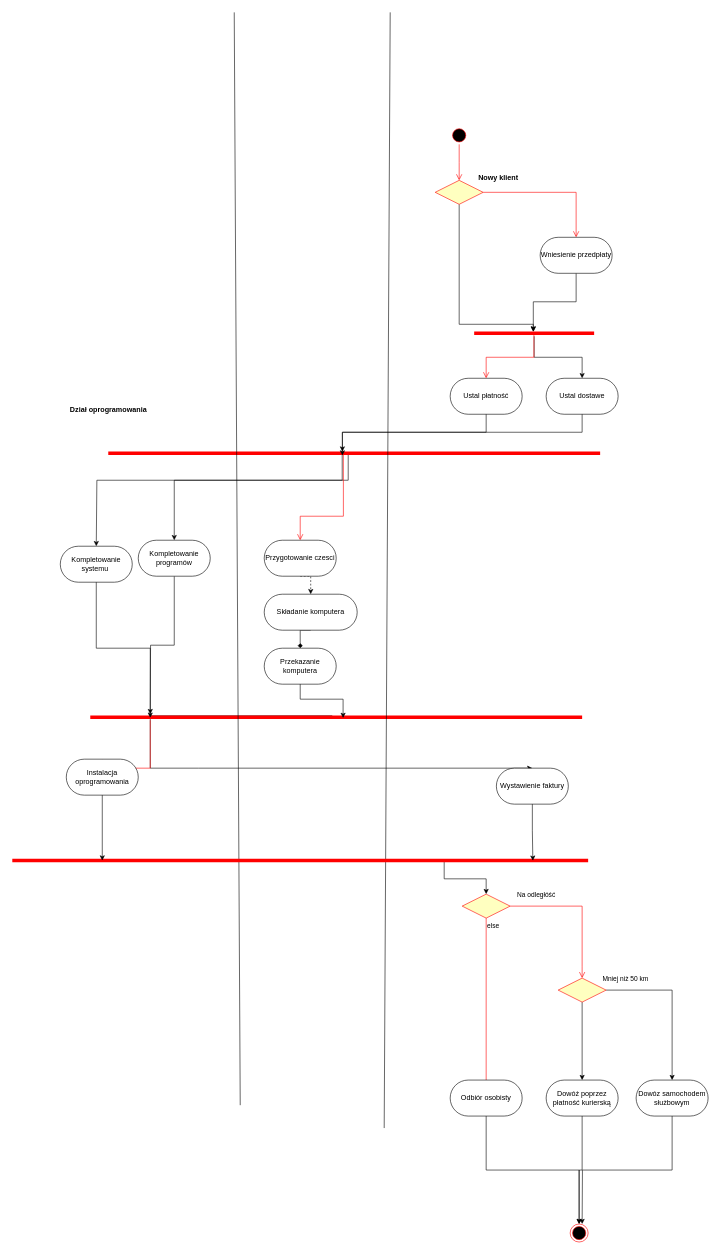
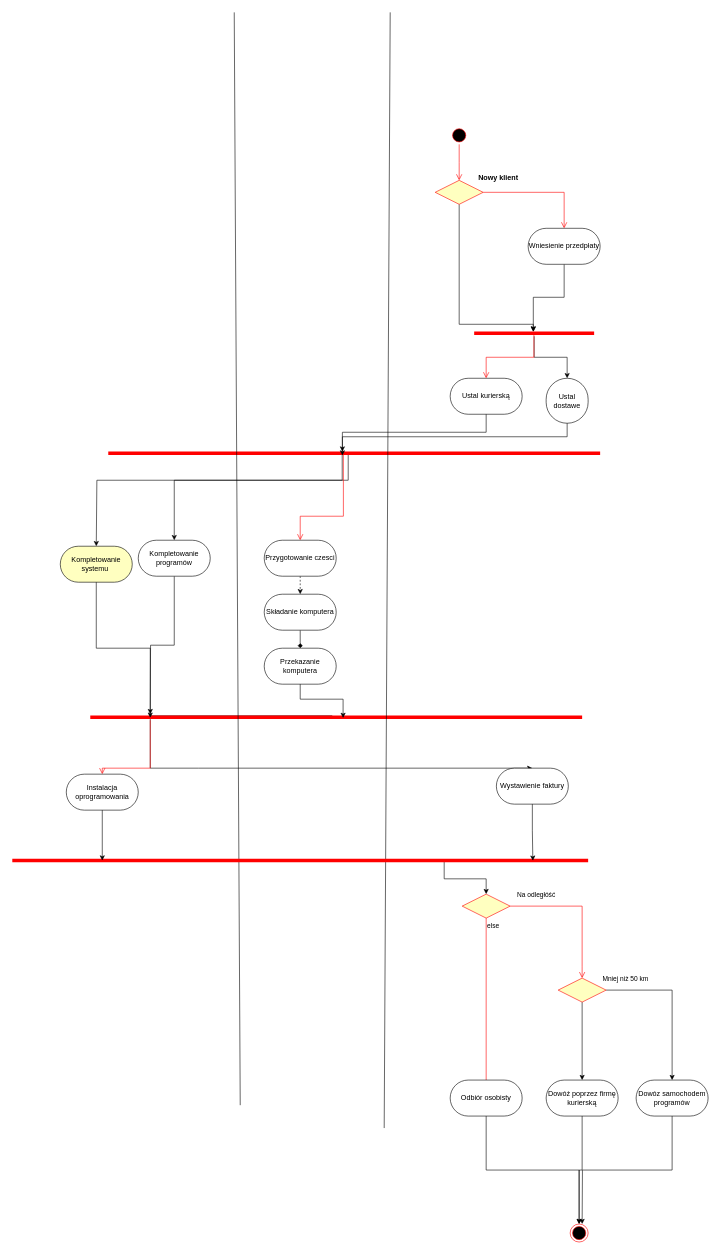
(576, 255) -> (564, 246)
(486, 396) -> (486, 396)
(582, 396) -> (567, 401)
(108, 410) -> none
(96, 564) -> (96, 564)
(311, 612) -> (300, 612)
(102, 777) -> (102, 792)
(582, 1098) -> (582, 1098)
(672, 1098) -> (672, 1098)
